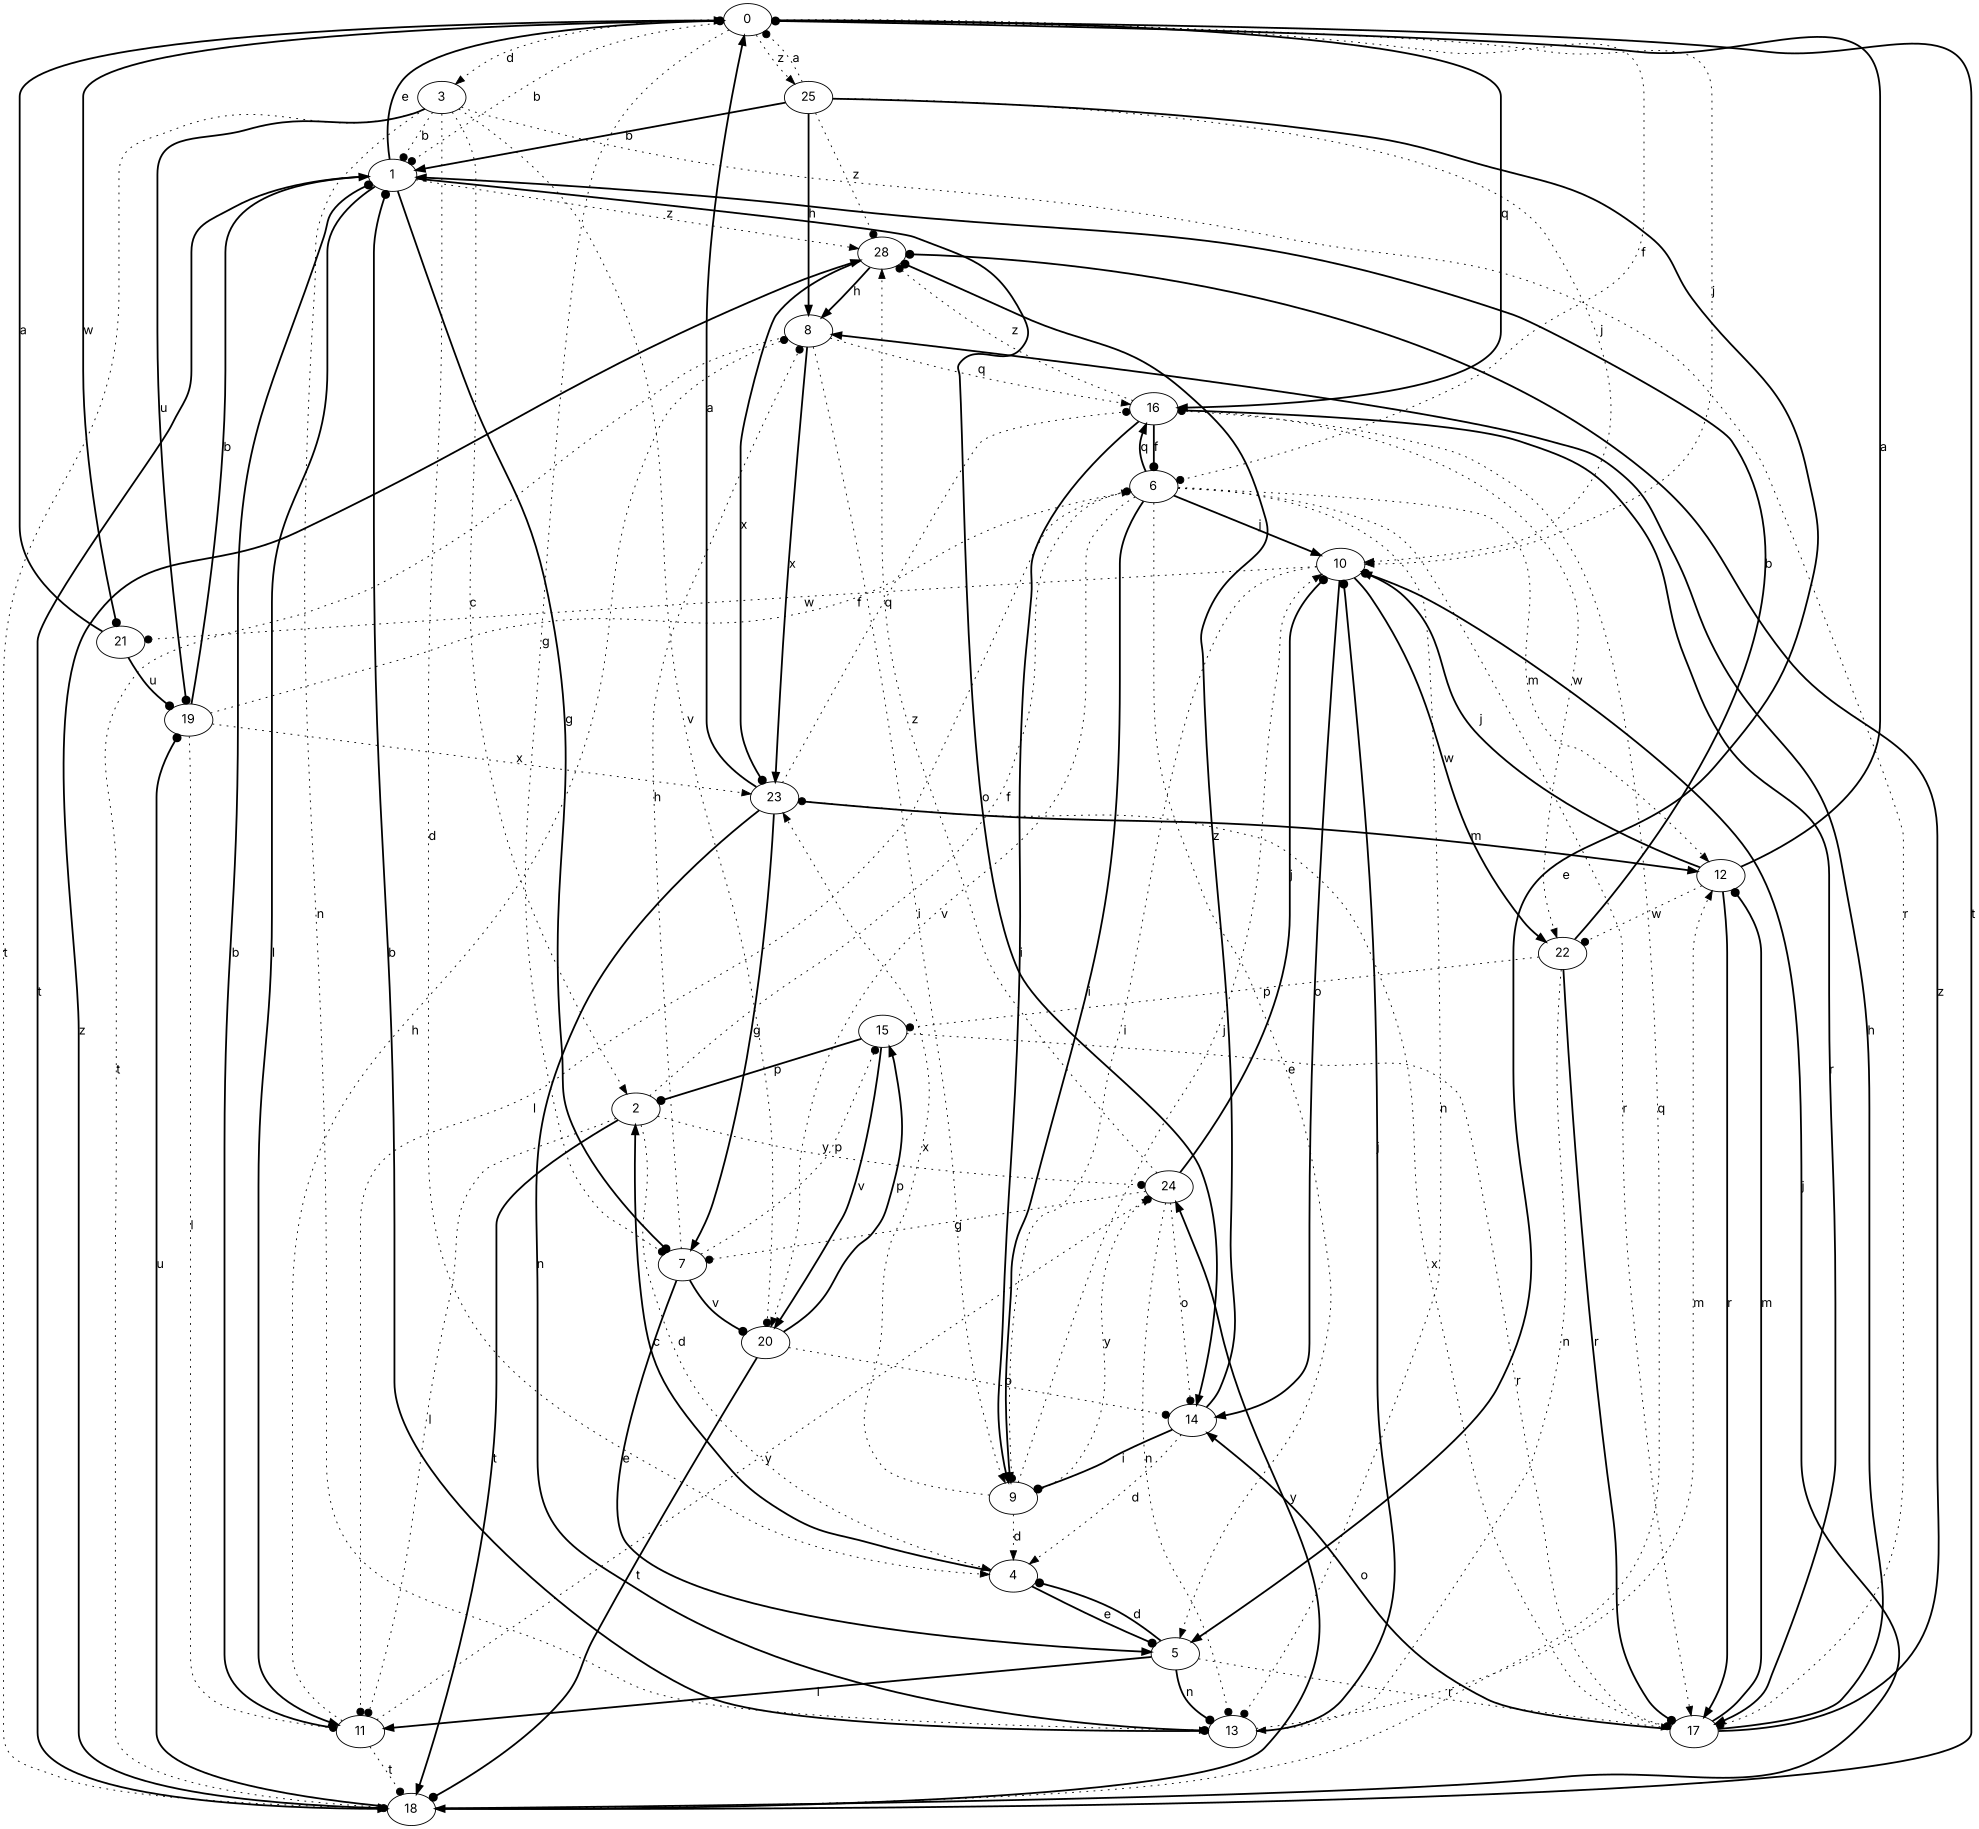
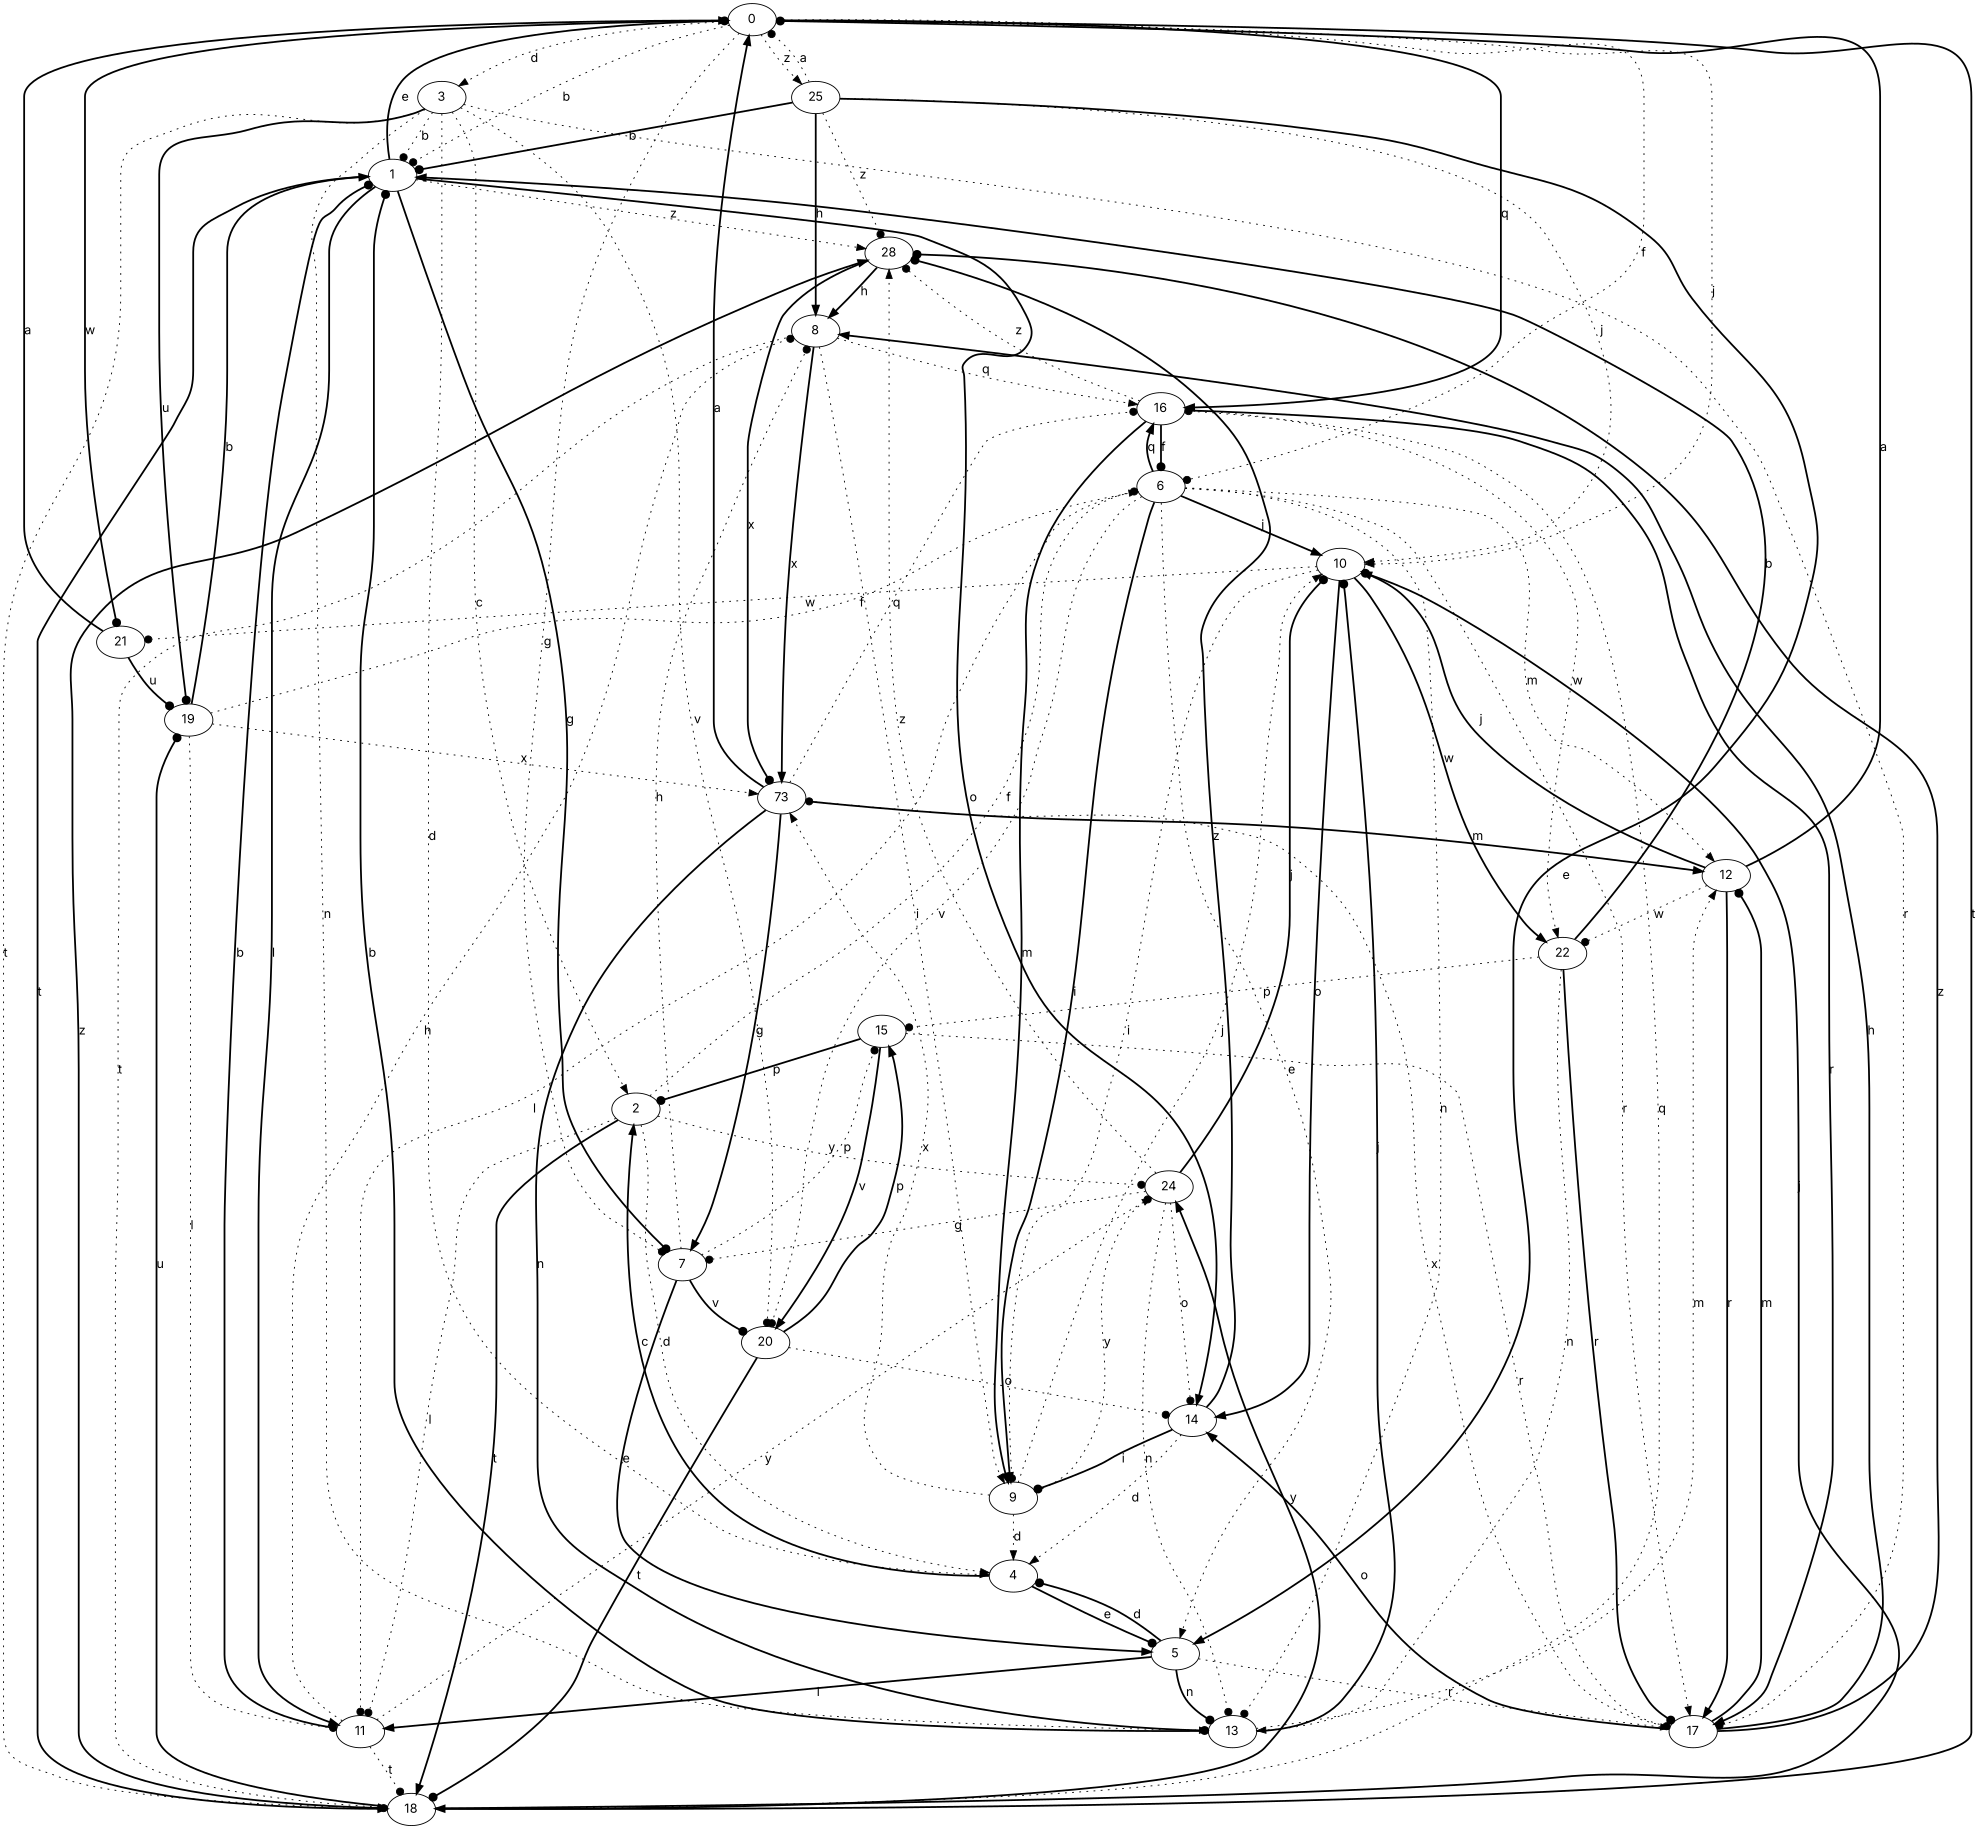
(623, 132) -> (599, 137)
(775, 798) -> (782, 798)
(953, 899) -> (944, 903)
(1021, 953) -> (1027, 953)
